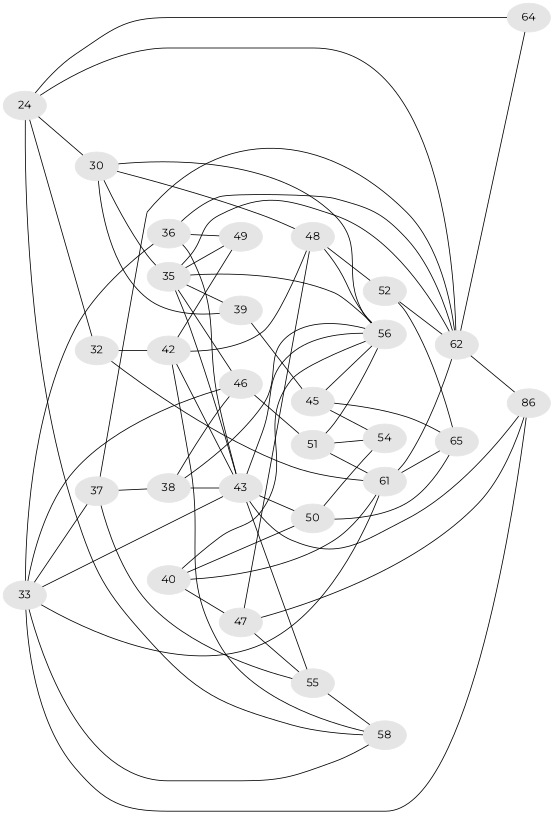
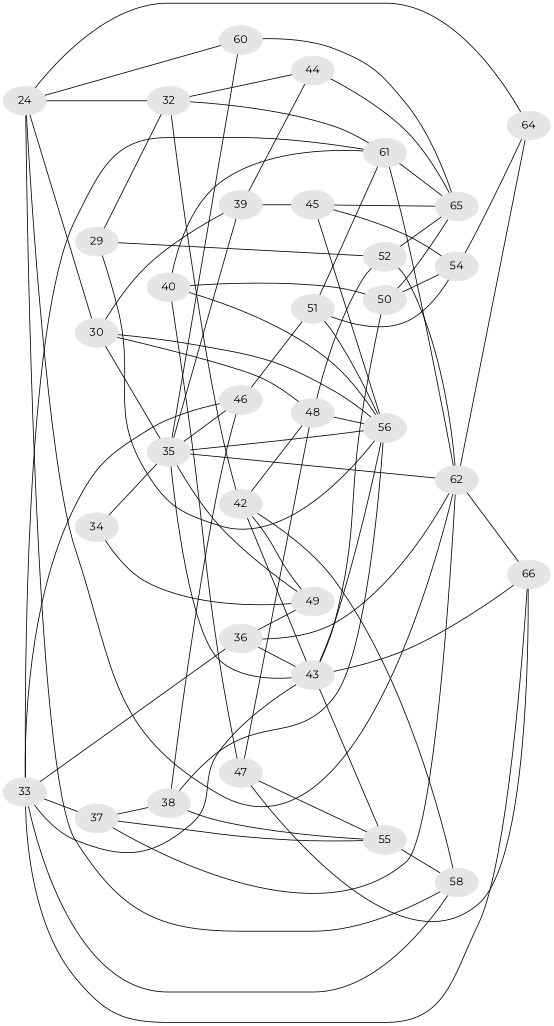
none -> (241, 40)
none -> (313, 70)
none -> (494, 197)
none -> (97, 242)
(529, 403) -> (529, 574)
(205, 488) -> (274, 831)
none -> (97, 527)
